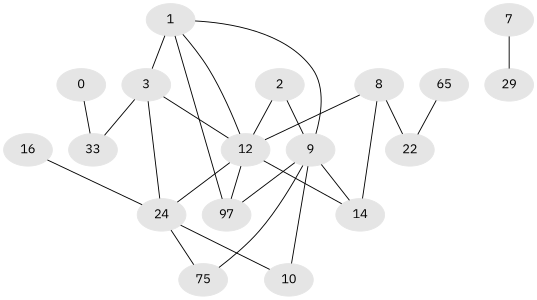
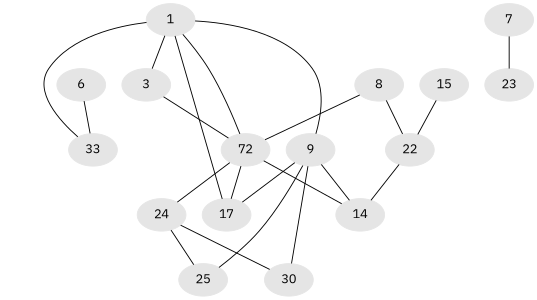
(81, 85) -> (81, 85)
(280, 85) -> none
(444, 85) -> (444, 85)
(509, 85) -> (509, 85)
(120, 117) -> (59, 57)
(28, 150) -> none
(154, 150) -> none
(246, 150) -> (246, 150)
(370, 150) -> (385, 182)
(227, 215) -> (227, 215)
(203, 280) -> (203, 280)
(289, 280) -> (289, 280)
